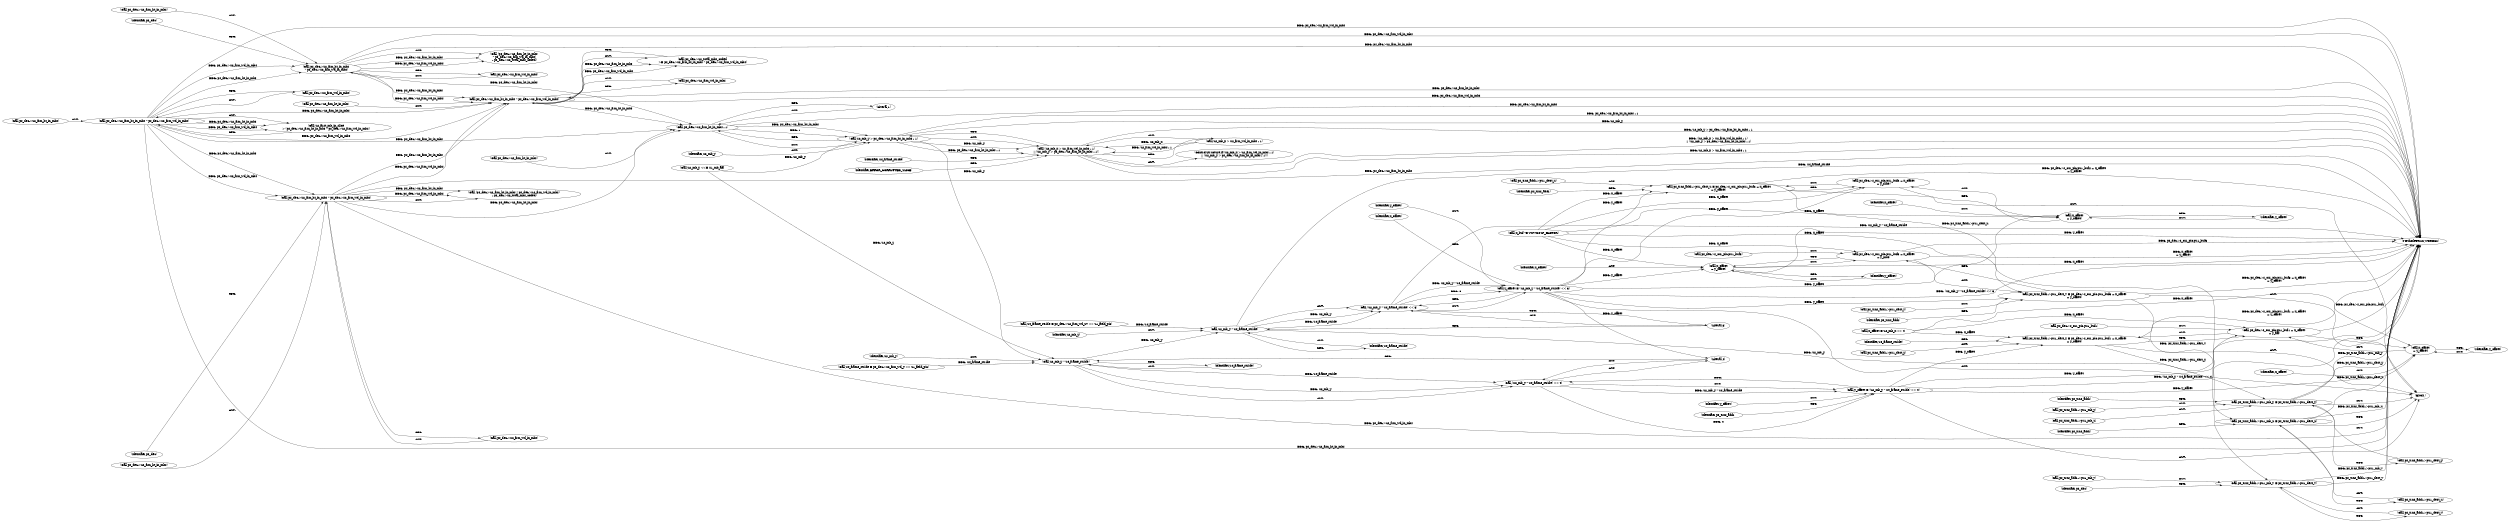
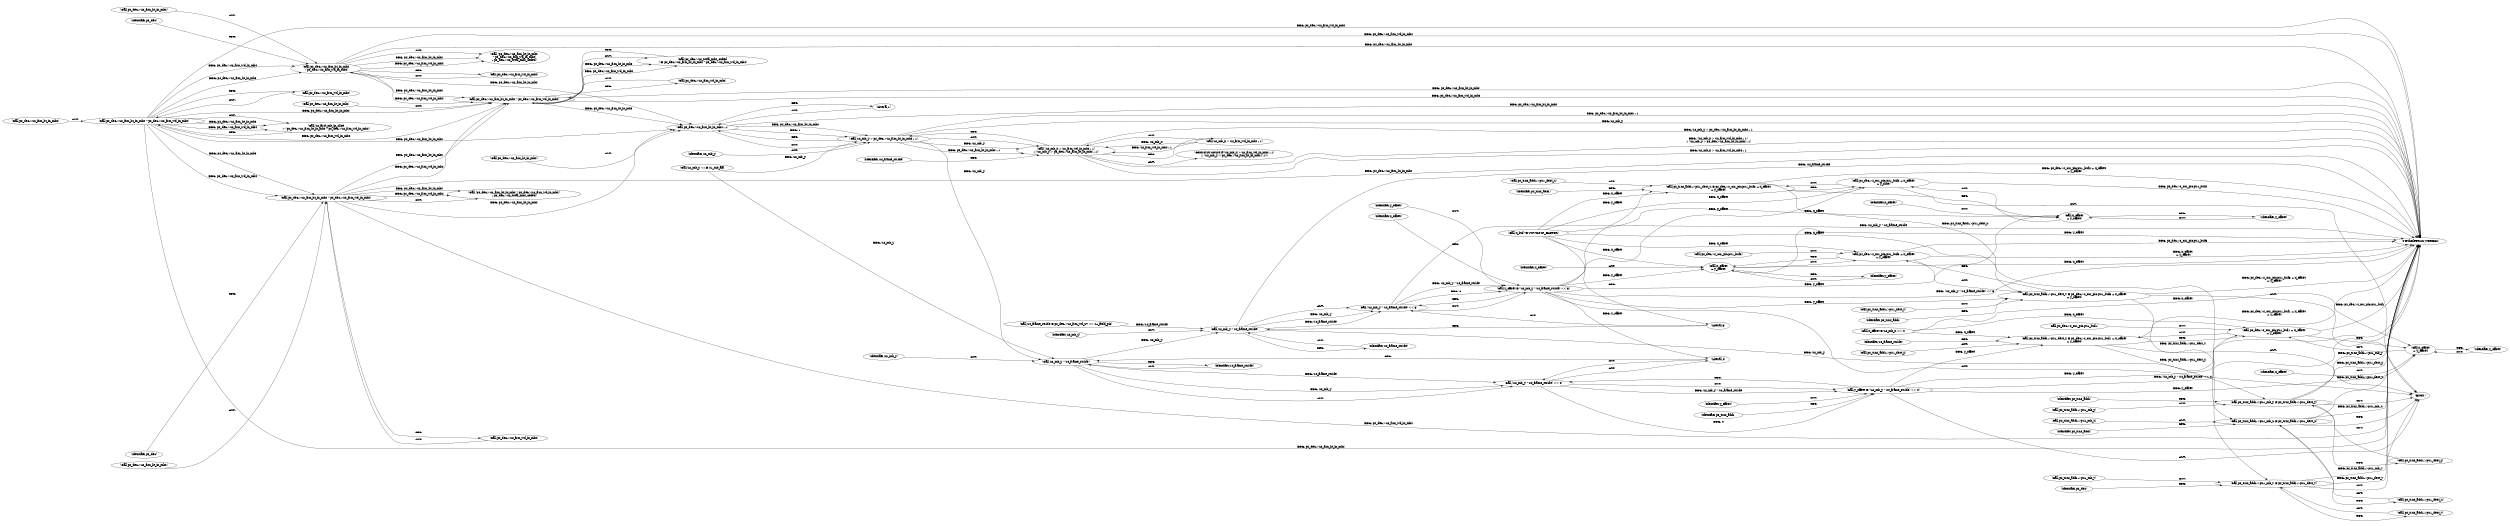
(884, 171) -> none
none -> (2175, 189)
(1883, 256) -> (1883, 256)
(1561, 313) -> (1610, 300)
(2274, 332) -> (2274, 332)
(884, 367) -> none
(1718, 378) -> (1718, 378)
(2176, 414) -> (2159, 422)
none -> (2387, 481)
